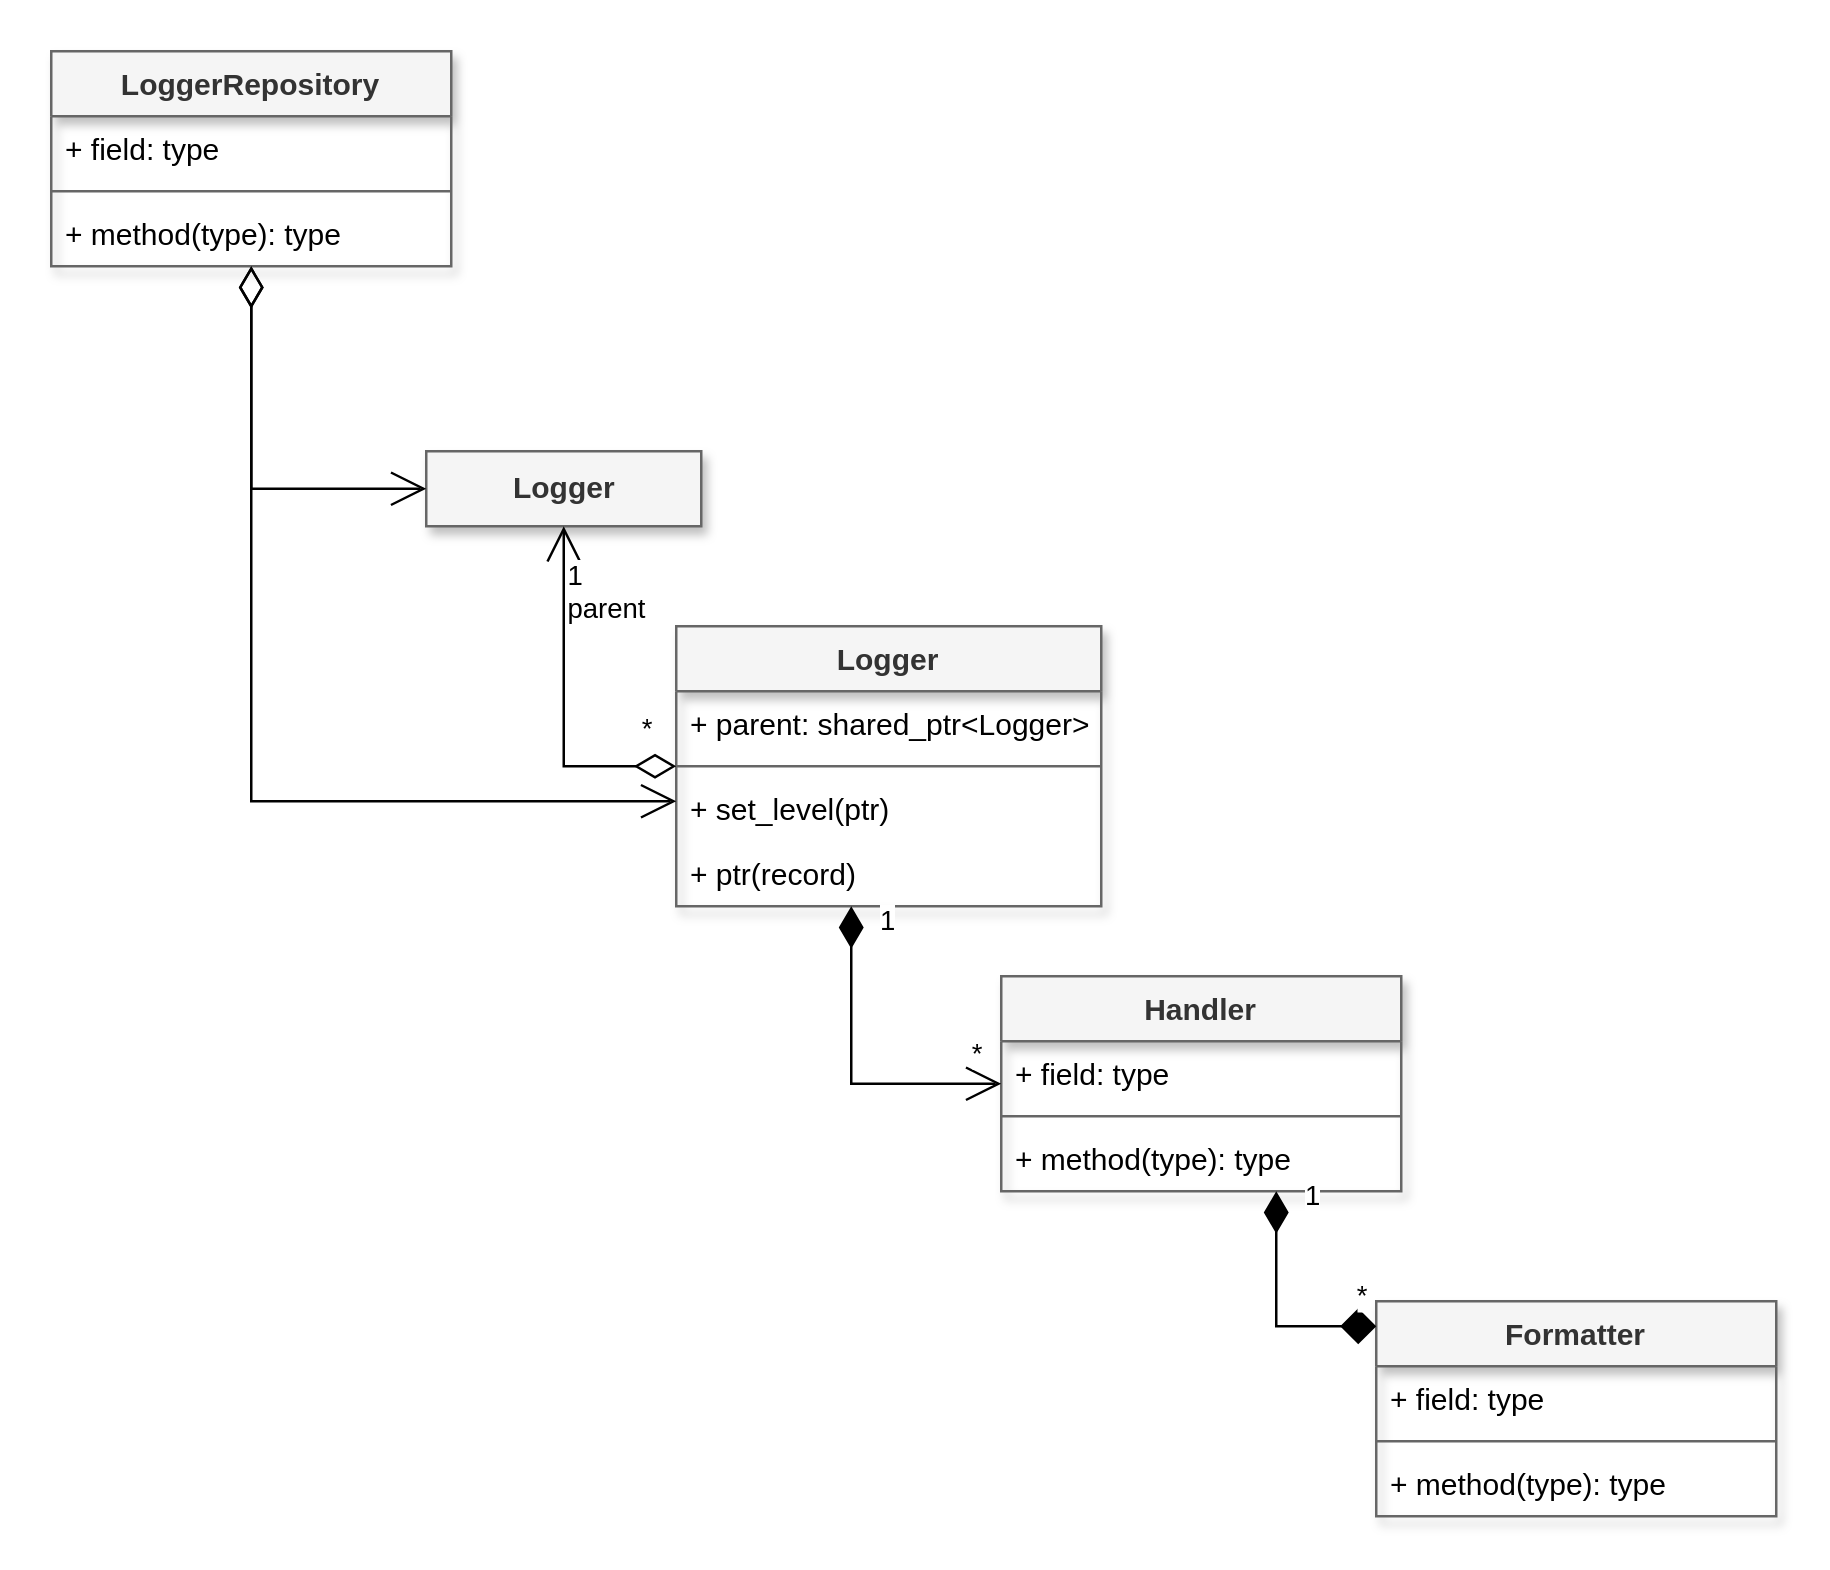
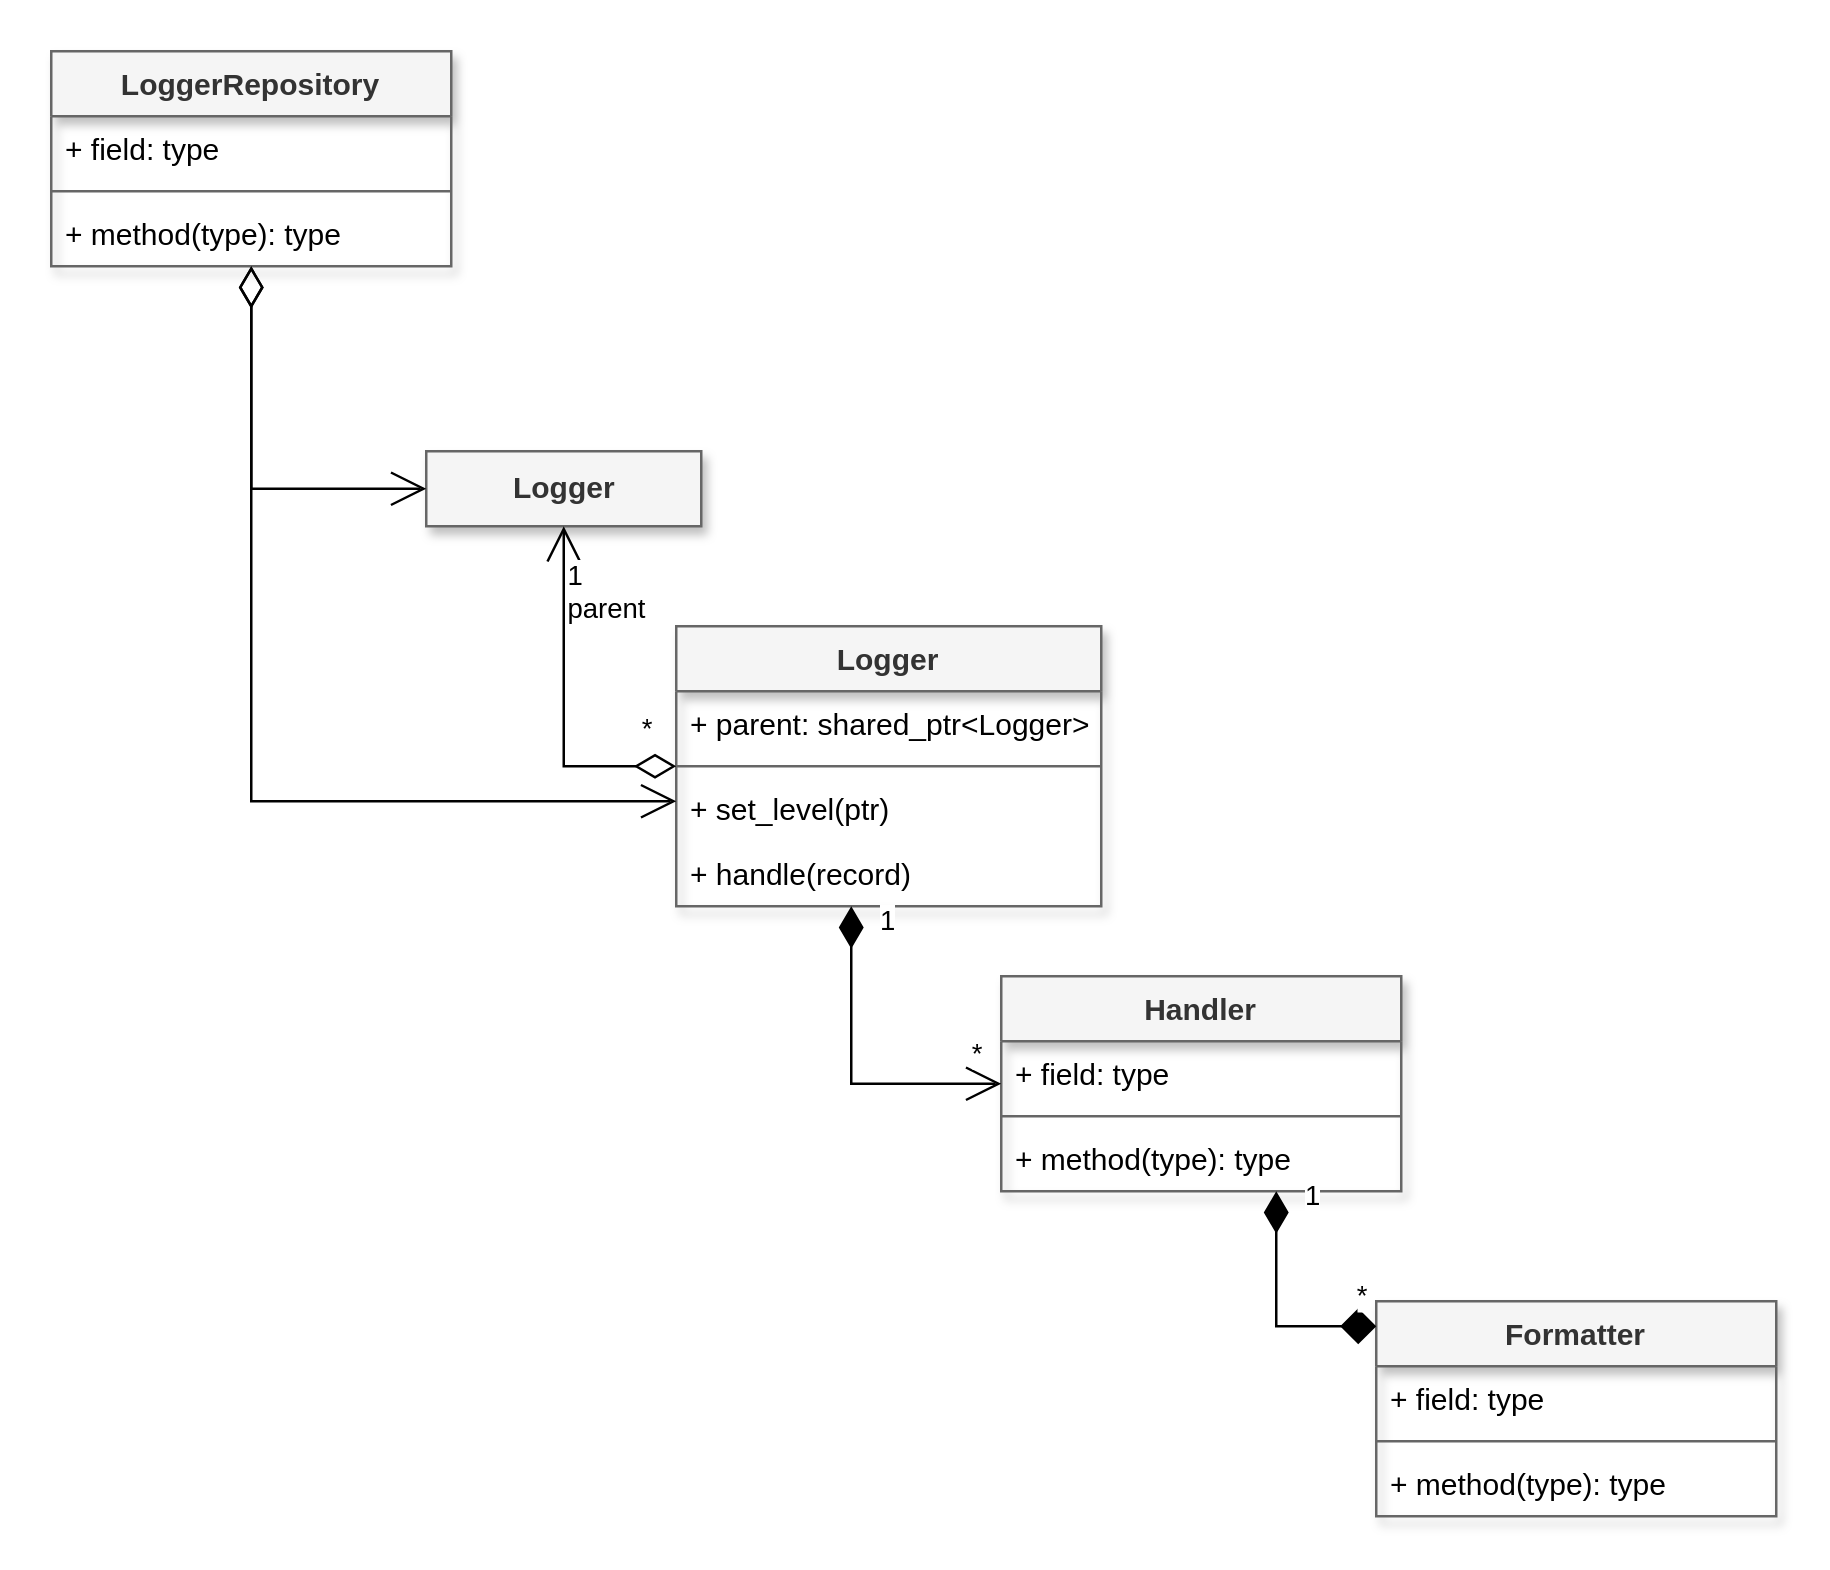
(795, 875) -> (817, 875)
